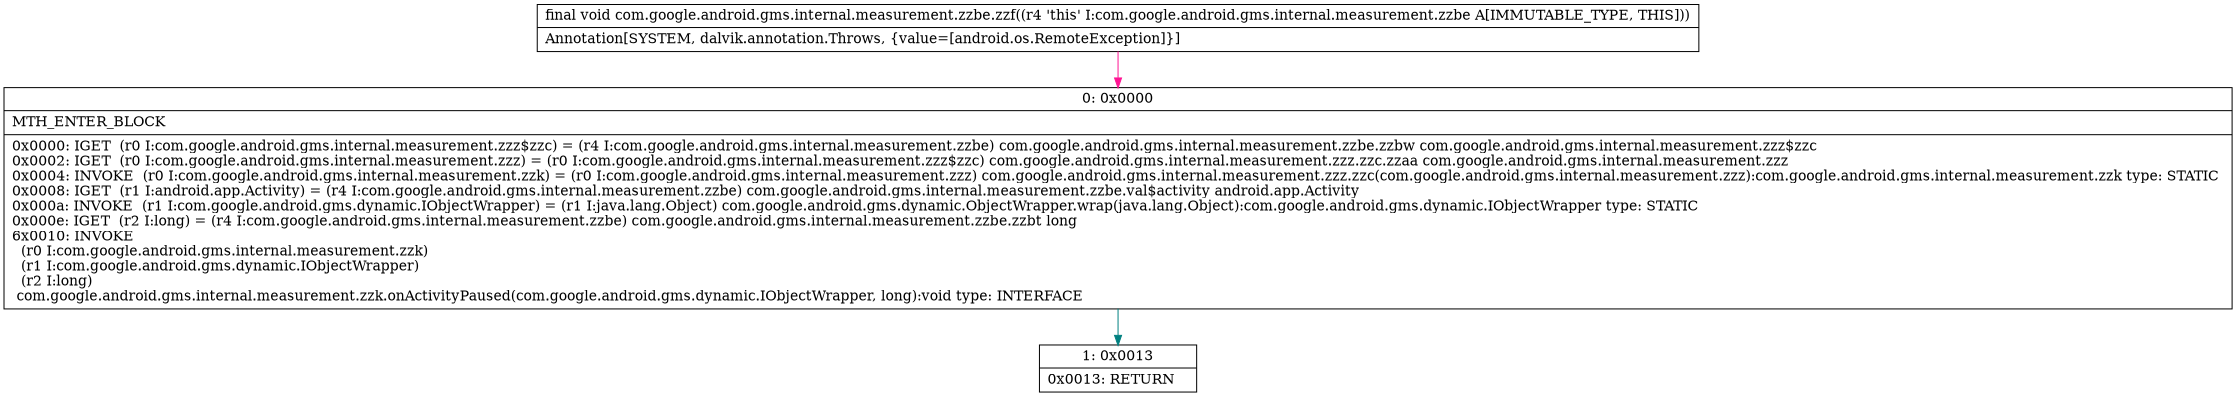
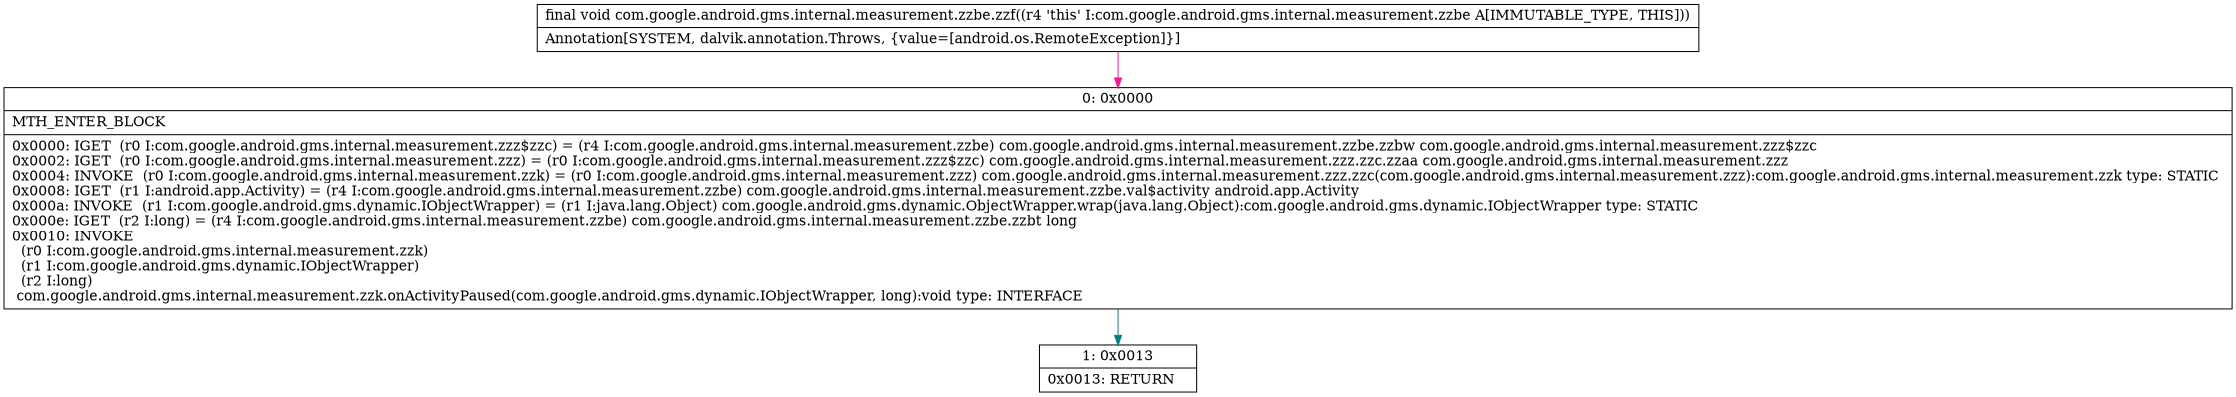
(78, 236) -> (78, 236)
